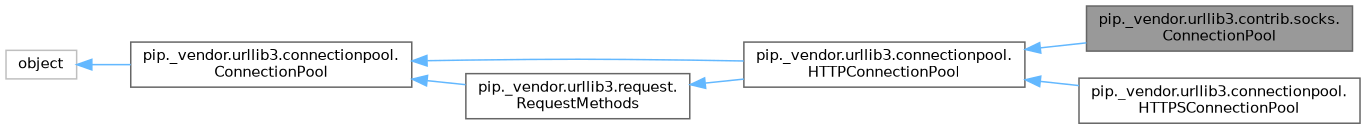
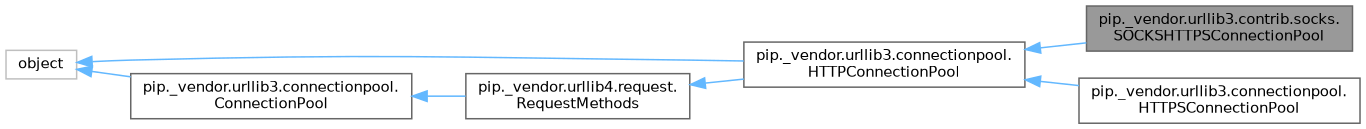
(1220, 29) -> (1220, 29)
(585, 59) -> (418, 57)
(578, 96) -> (578, 96)
